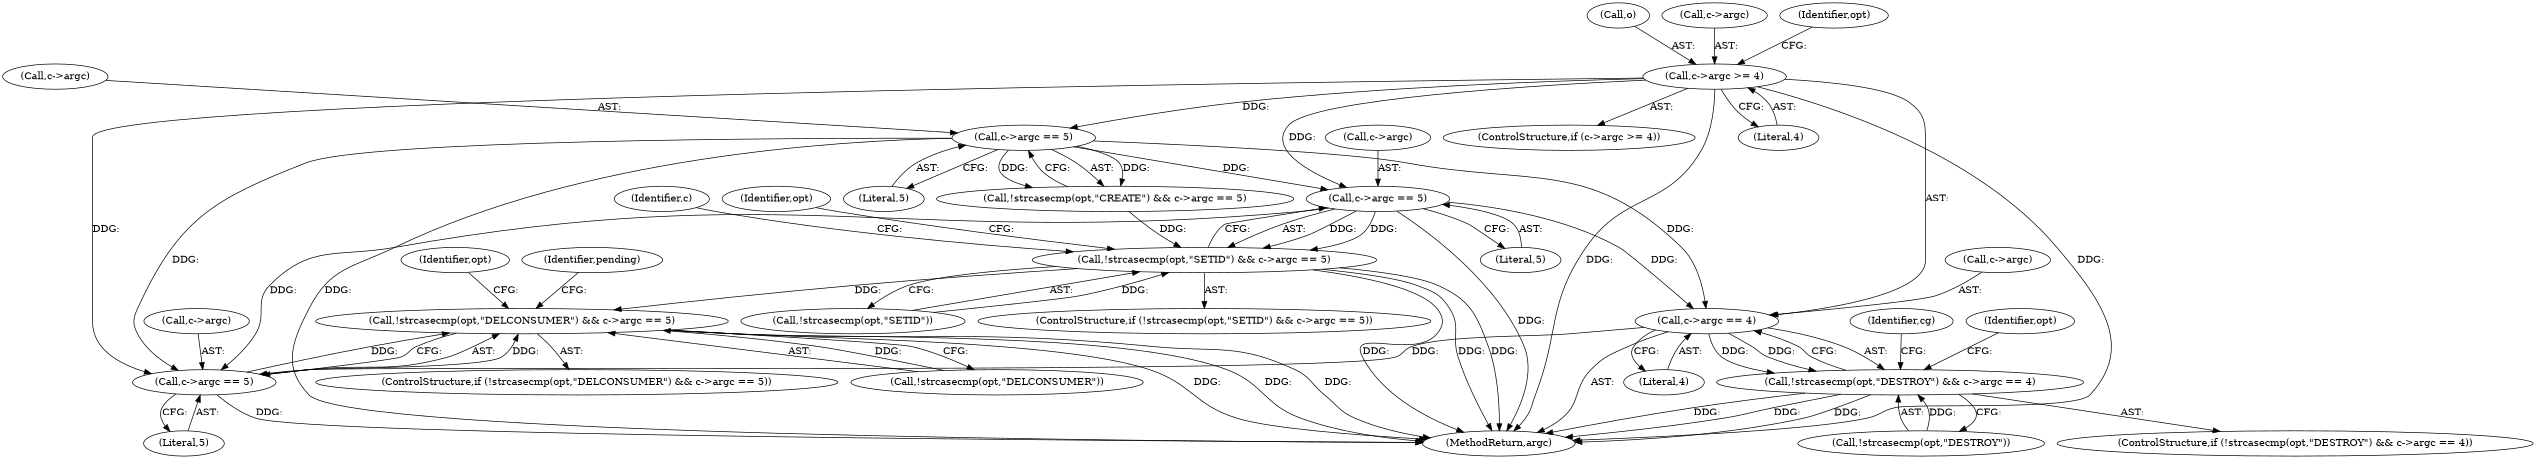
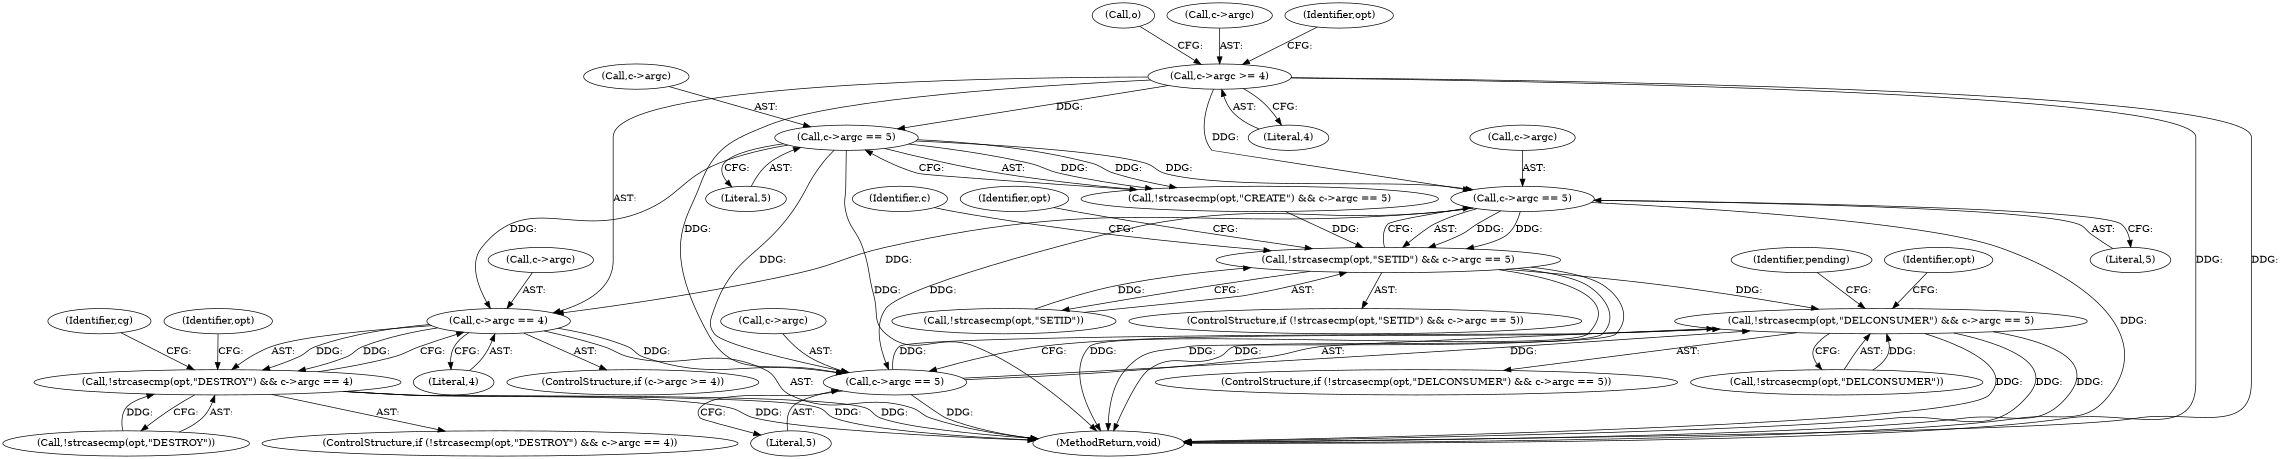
(1685, 46) -> (1192, 46)
(1646, 106) -> (562, 350)
(1499, 443) -> (1109, 443)
